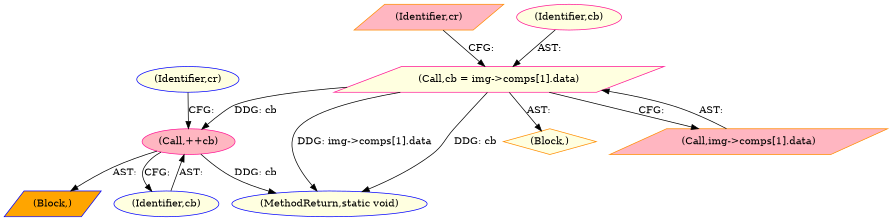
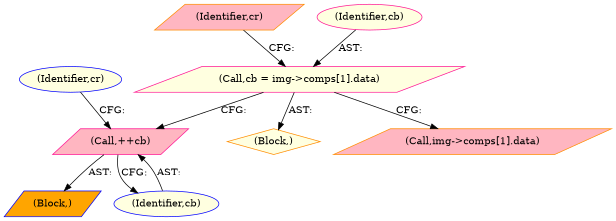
(670, 105) -> none
(256, 111) -> (235, 111)
(189, 142) -> (121, 142)
(329, 204) -> none
